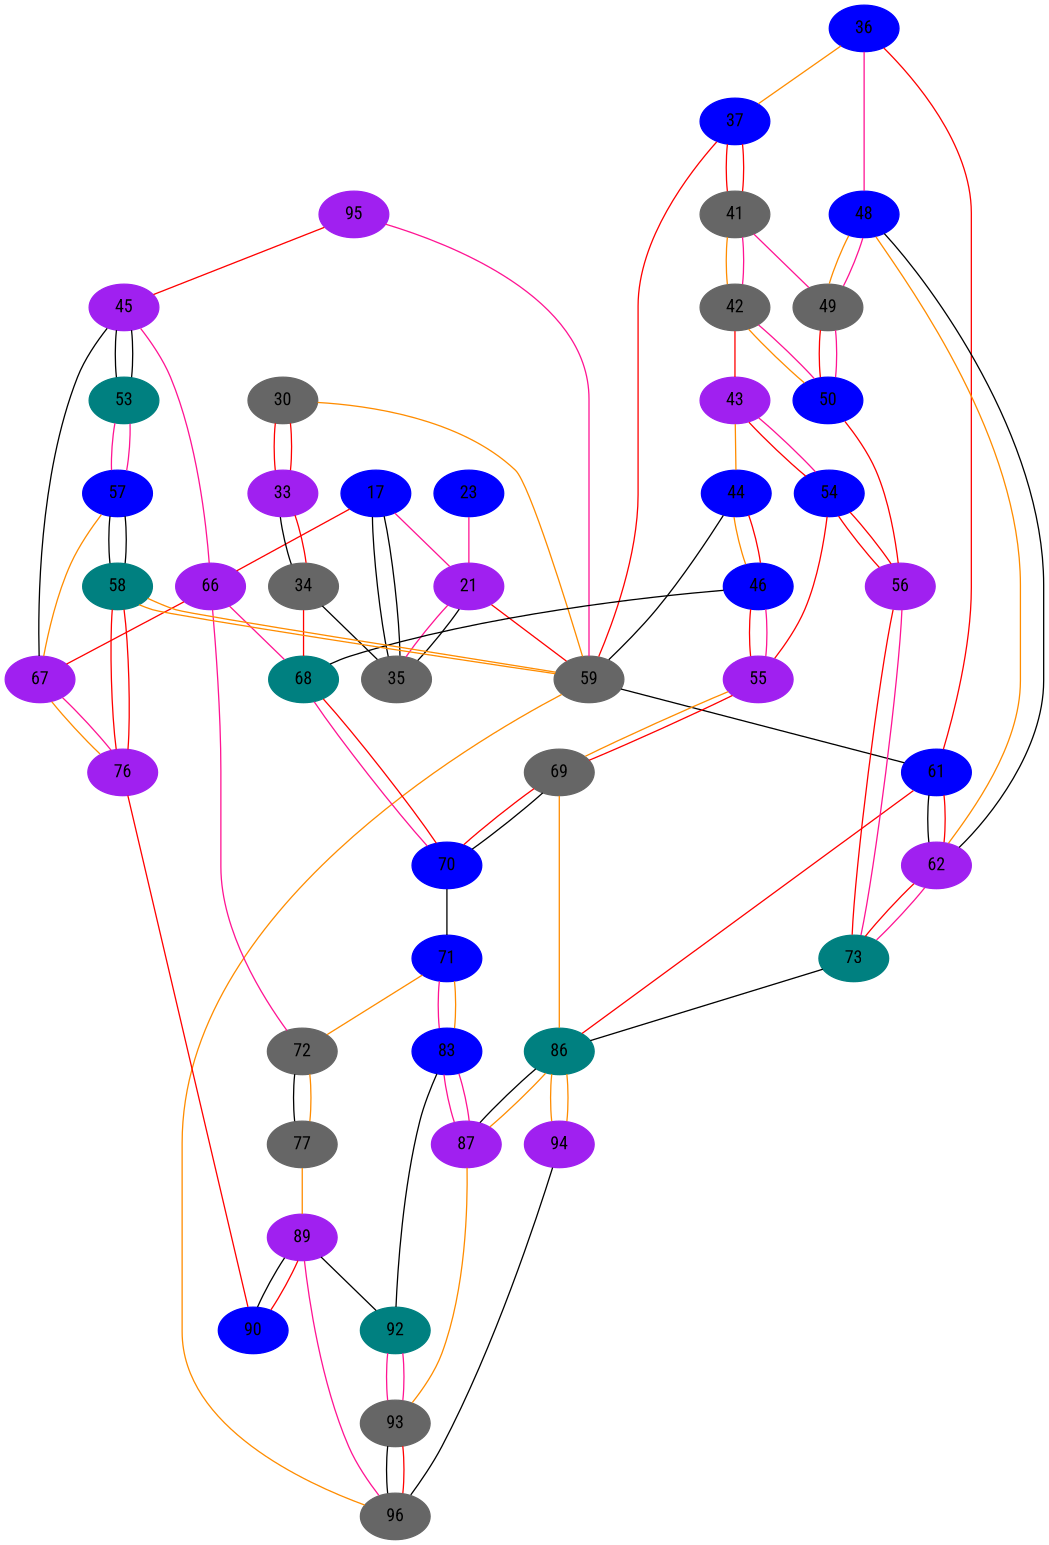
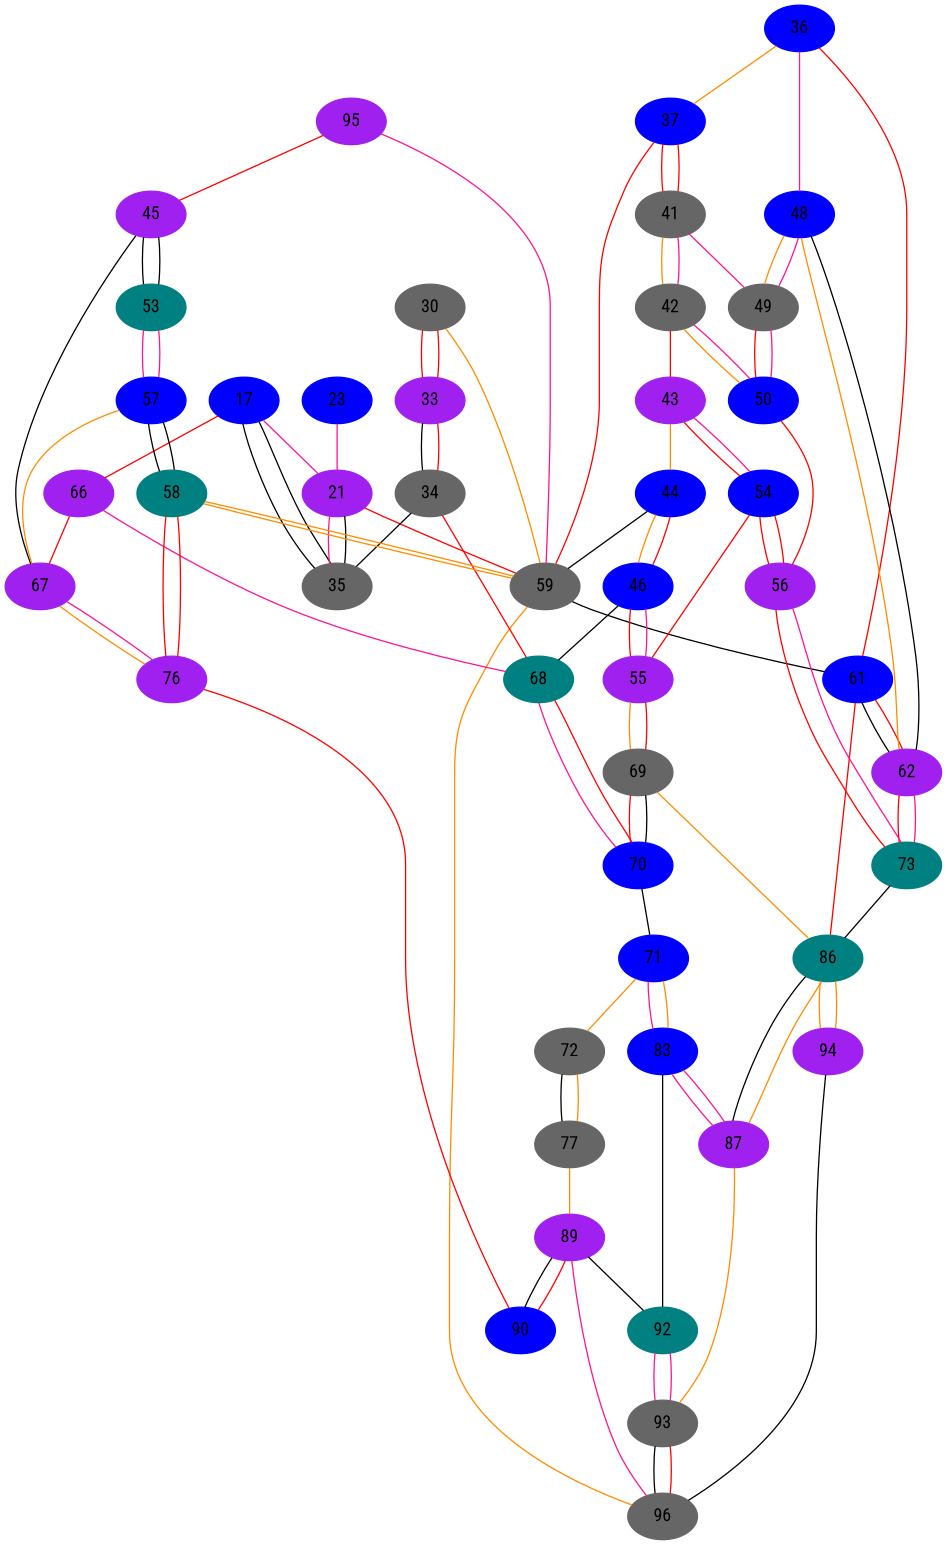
(190, 441) -> none
(221, 828) -> none
